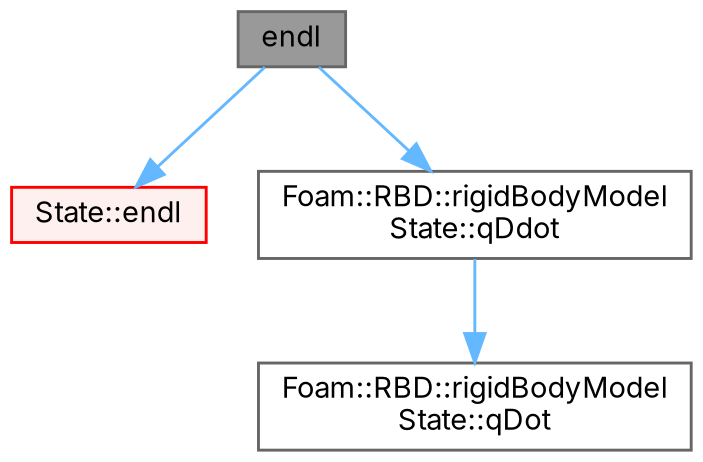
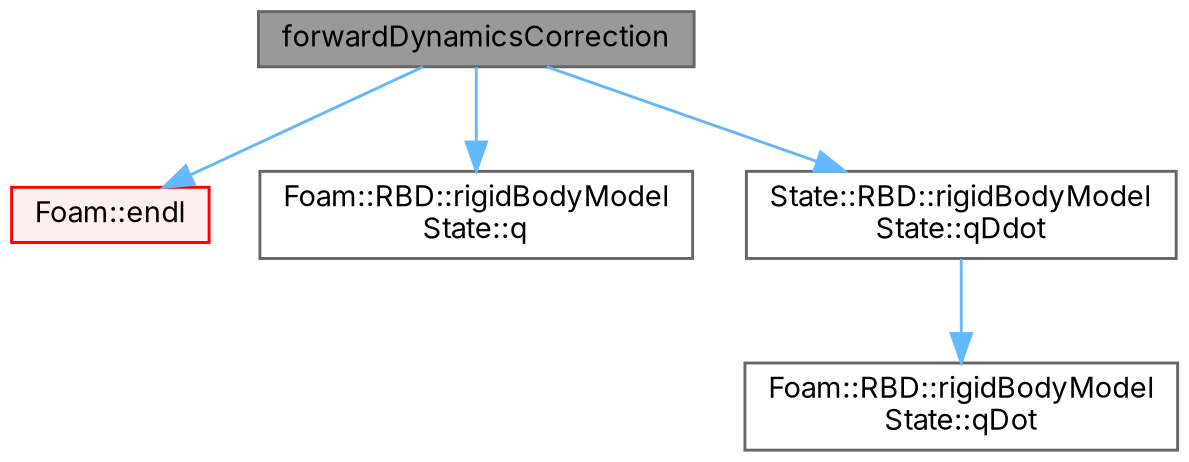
(292, 39) -> (476, 39)
(109, 215) -> (110, 215)
(475, 215) -> (961, 215)
none -> (476, 215)
